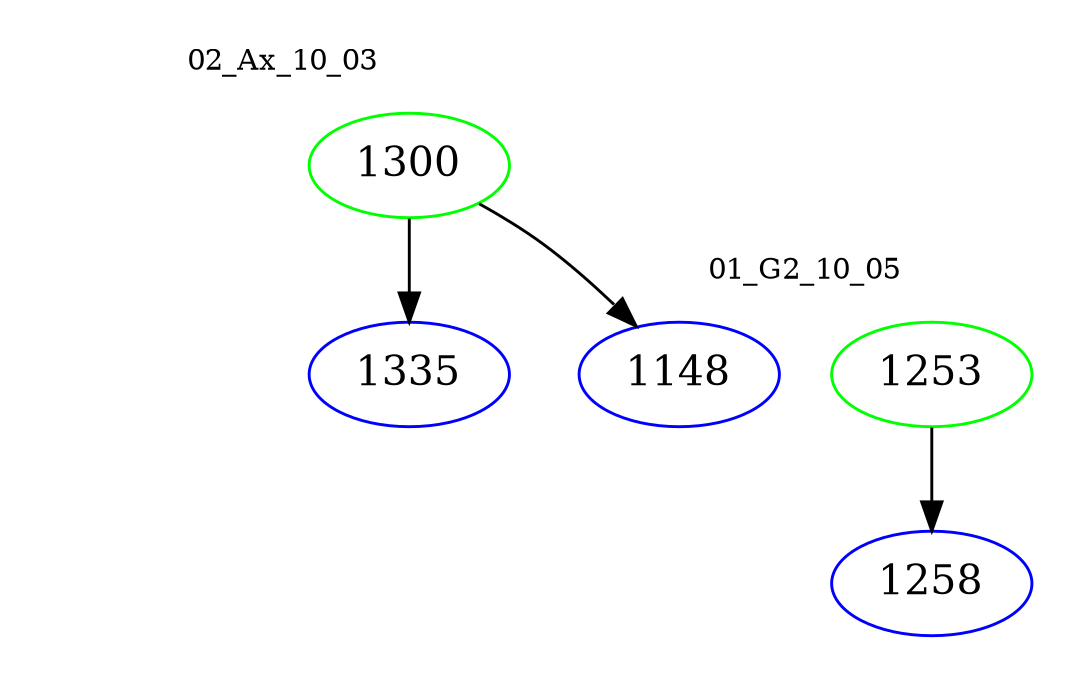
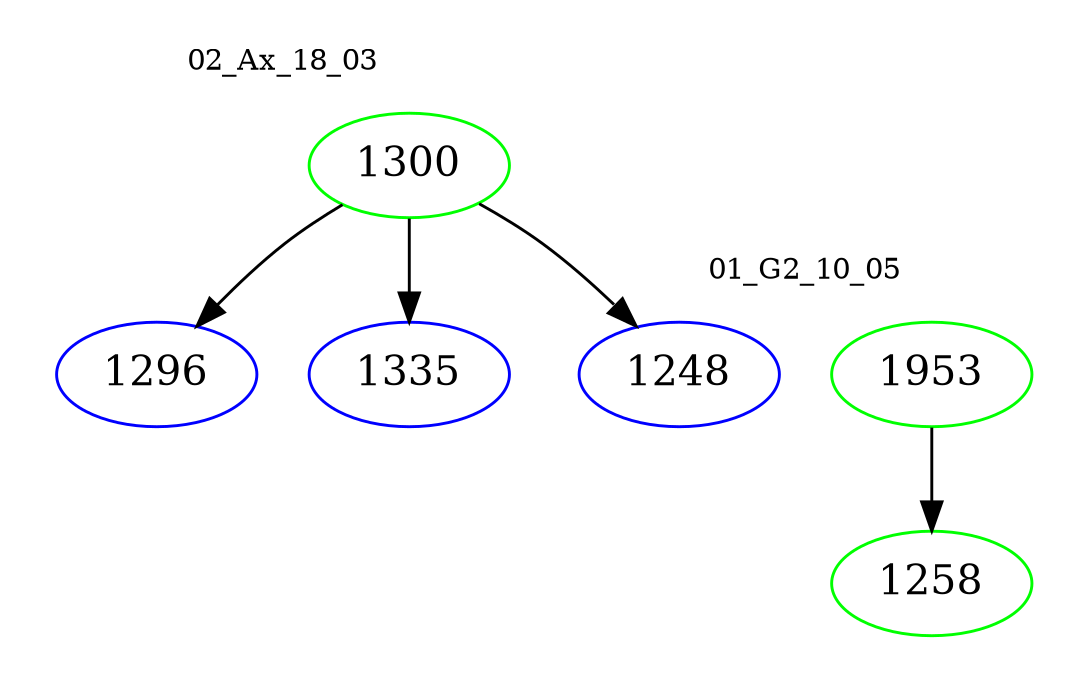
(283, 62) -> (283, 62)
none -> (157, 374)
(679, 374) -> (679, 374)
(932, 374) -> (932, 374)
(932, 583) -> (932, 583)
